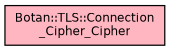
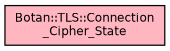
(85, 25) -> (85, 25)
